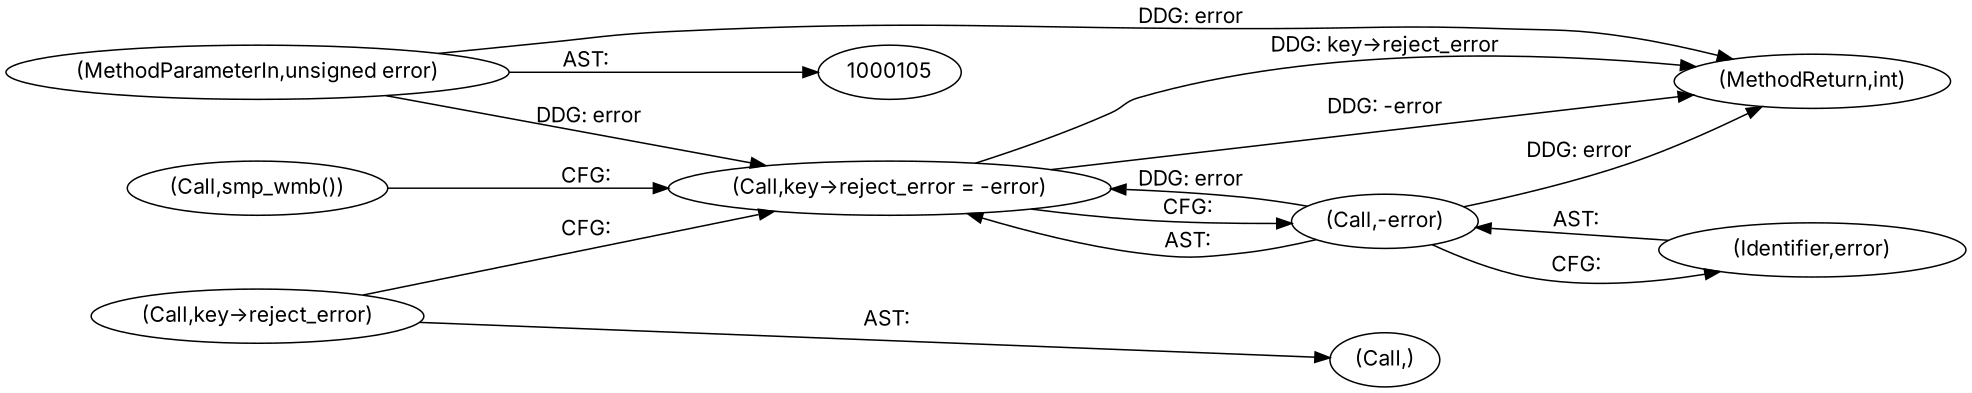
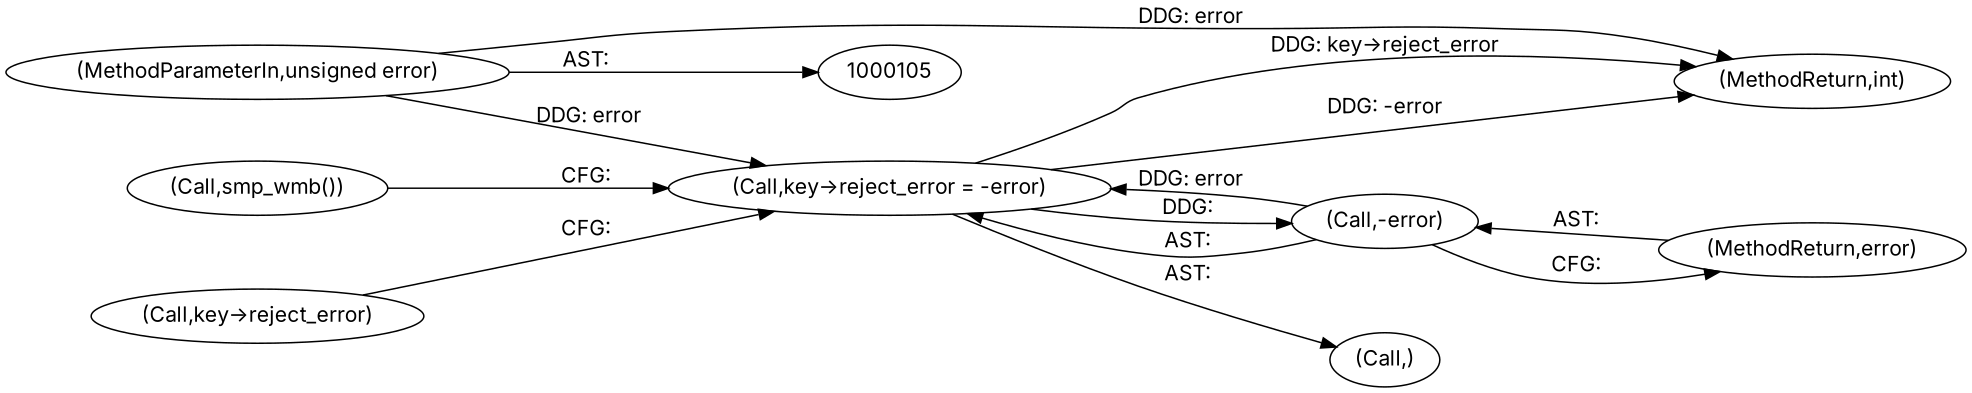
(1609, 170) -> none
(1191, 209) -> (1191, 209)
(1812, 250) -> (1812, 250)
(867, 340) -> (1135, 285)
